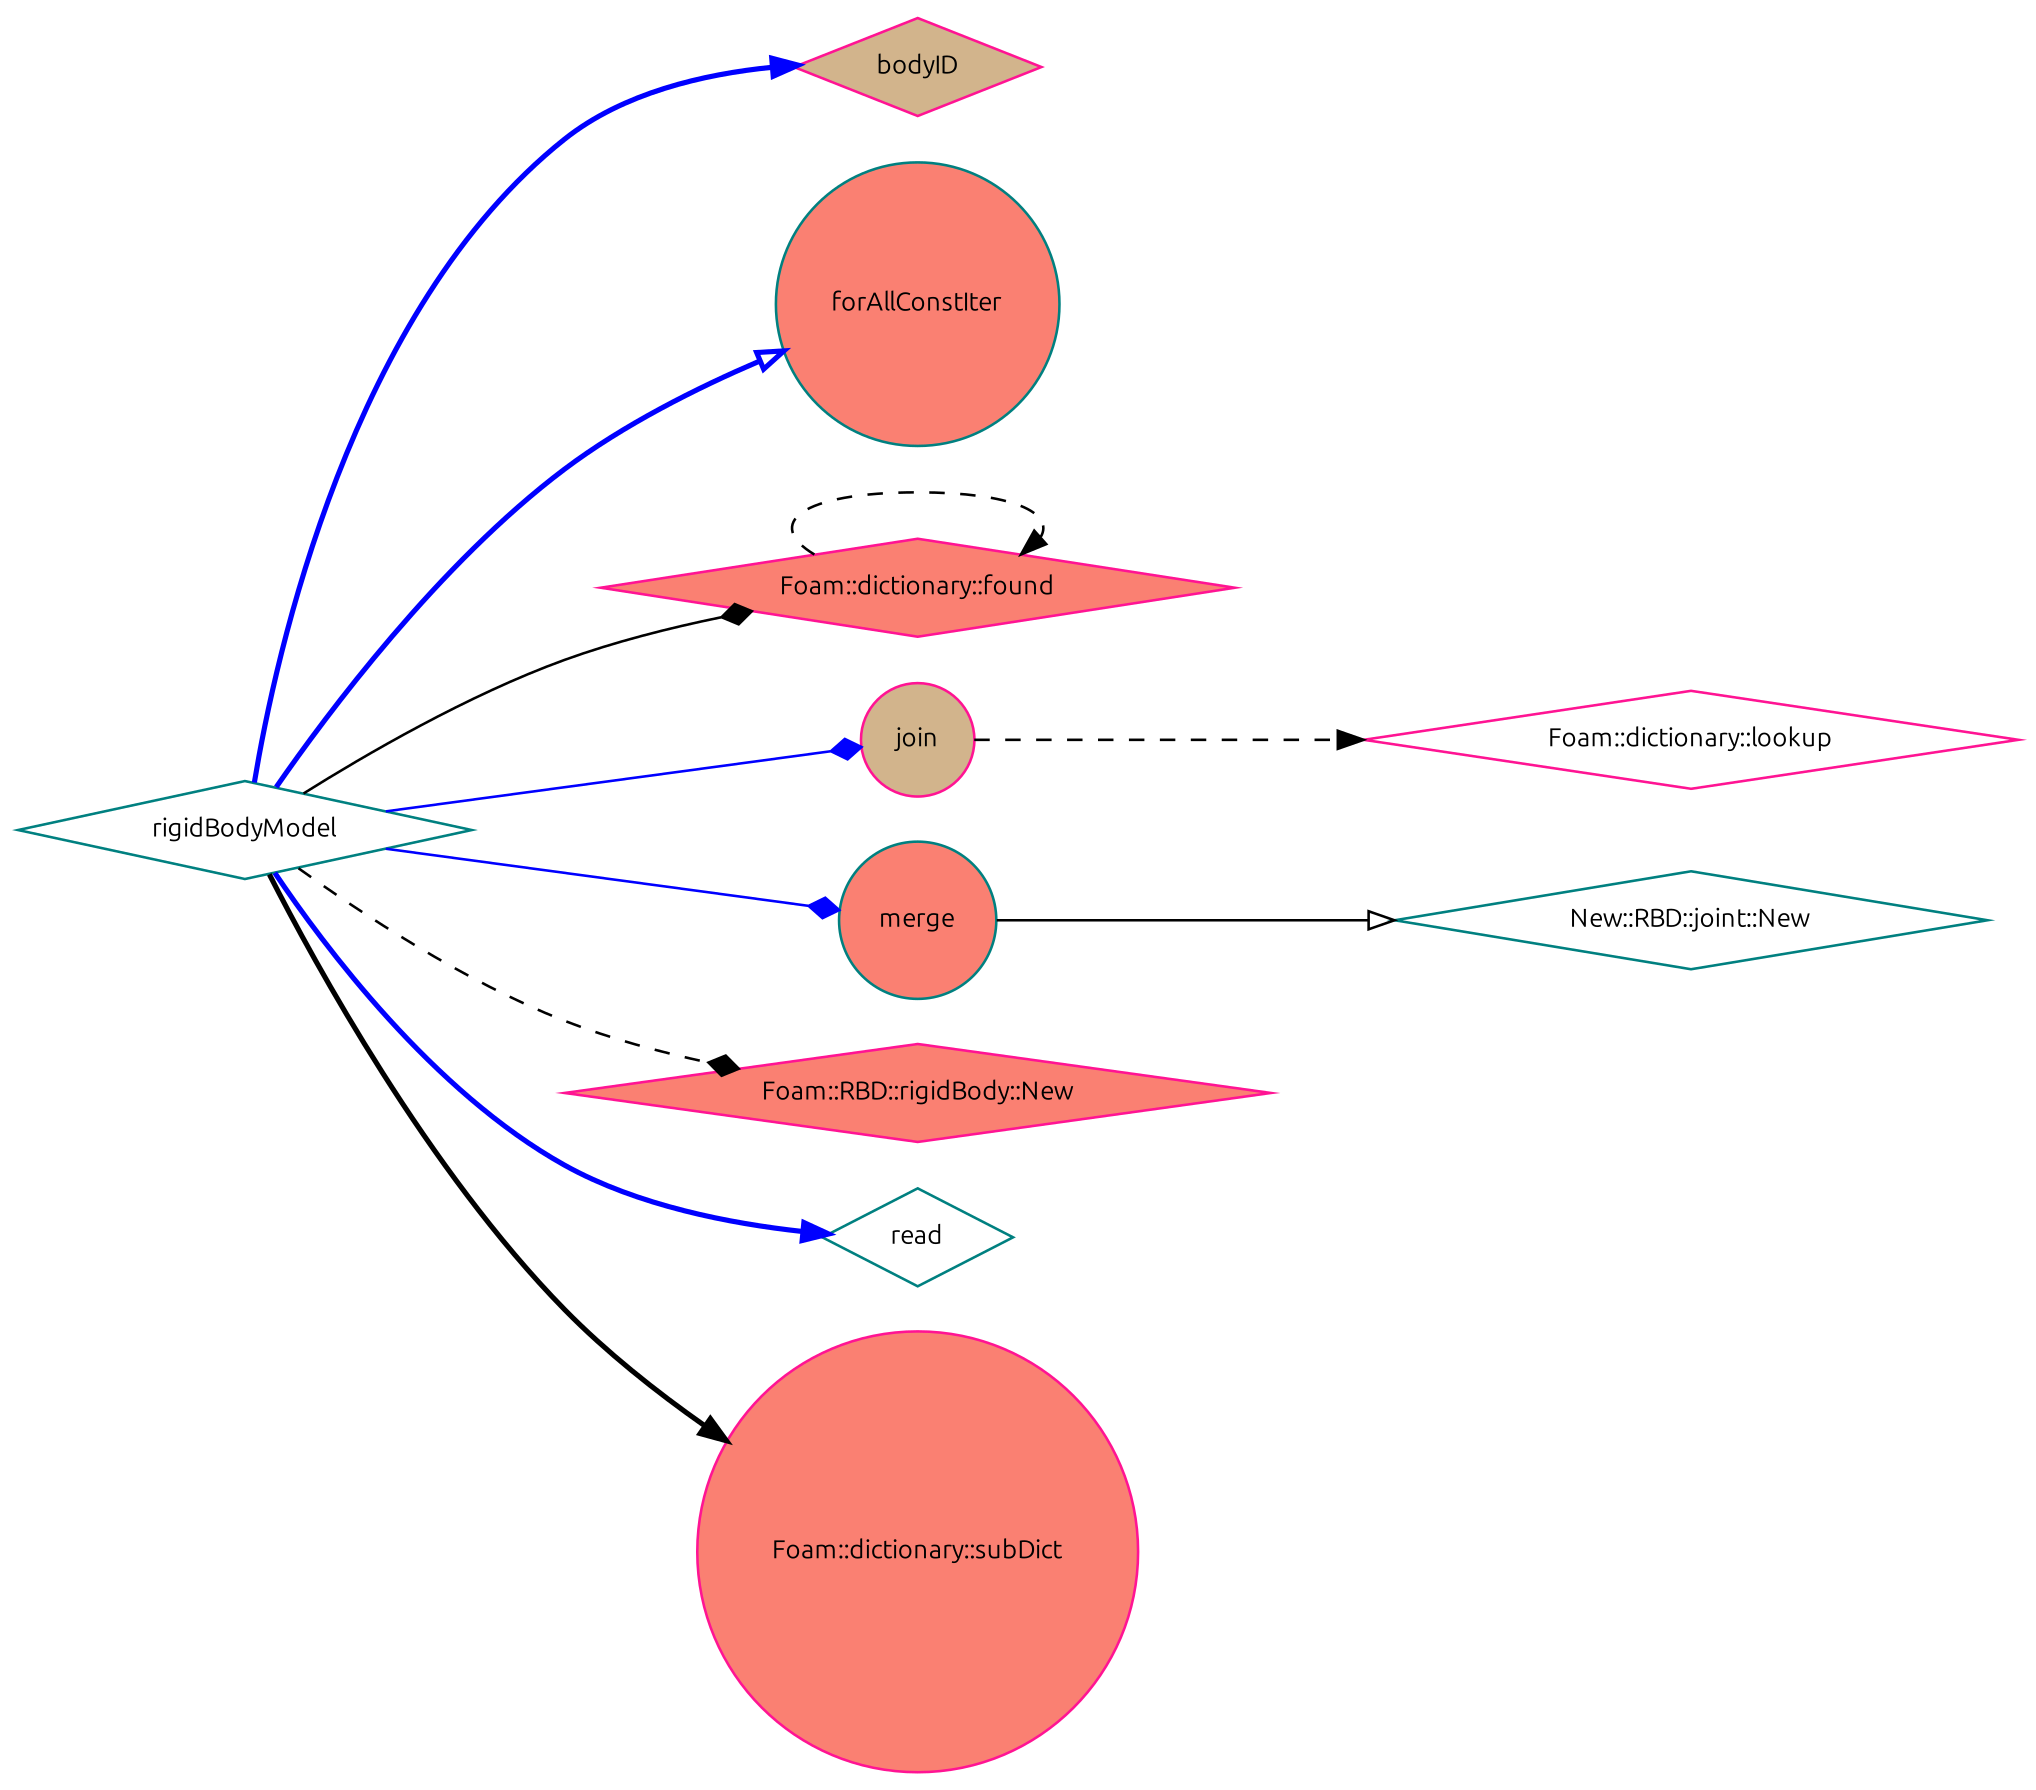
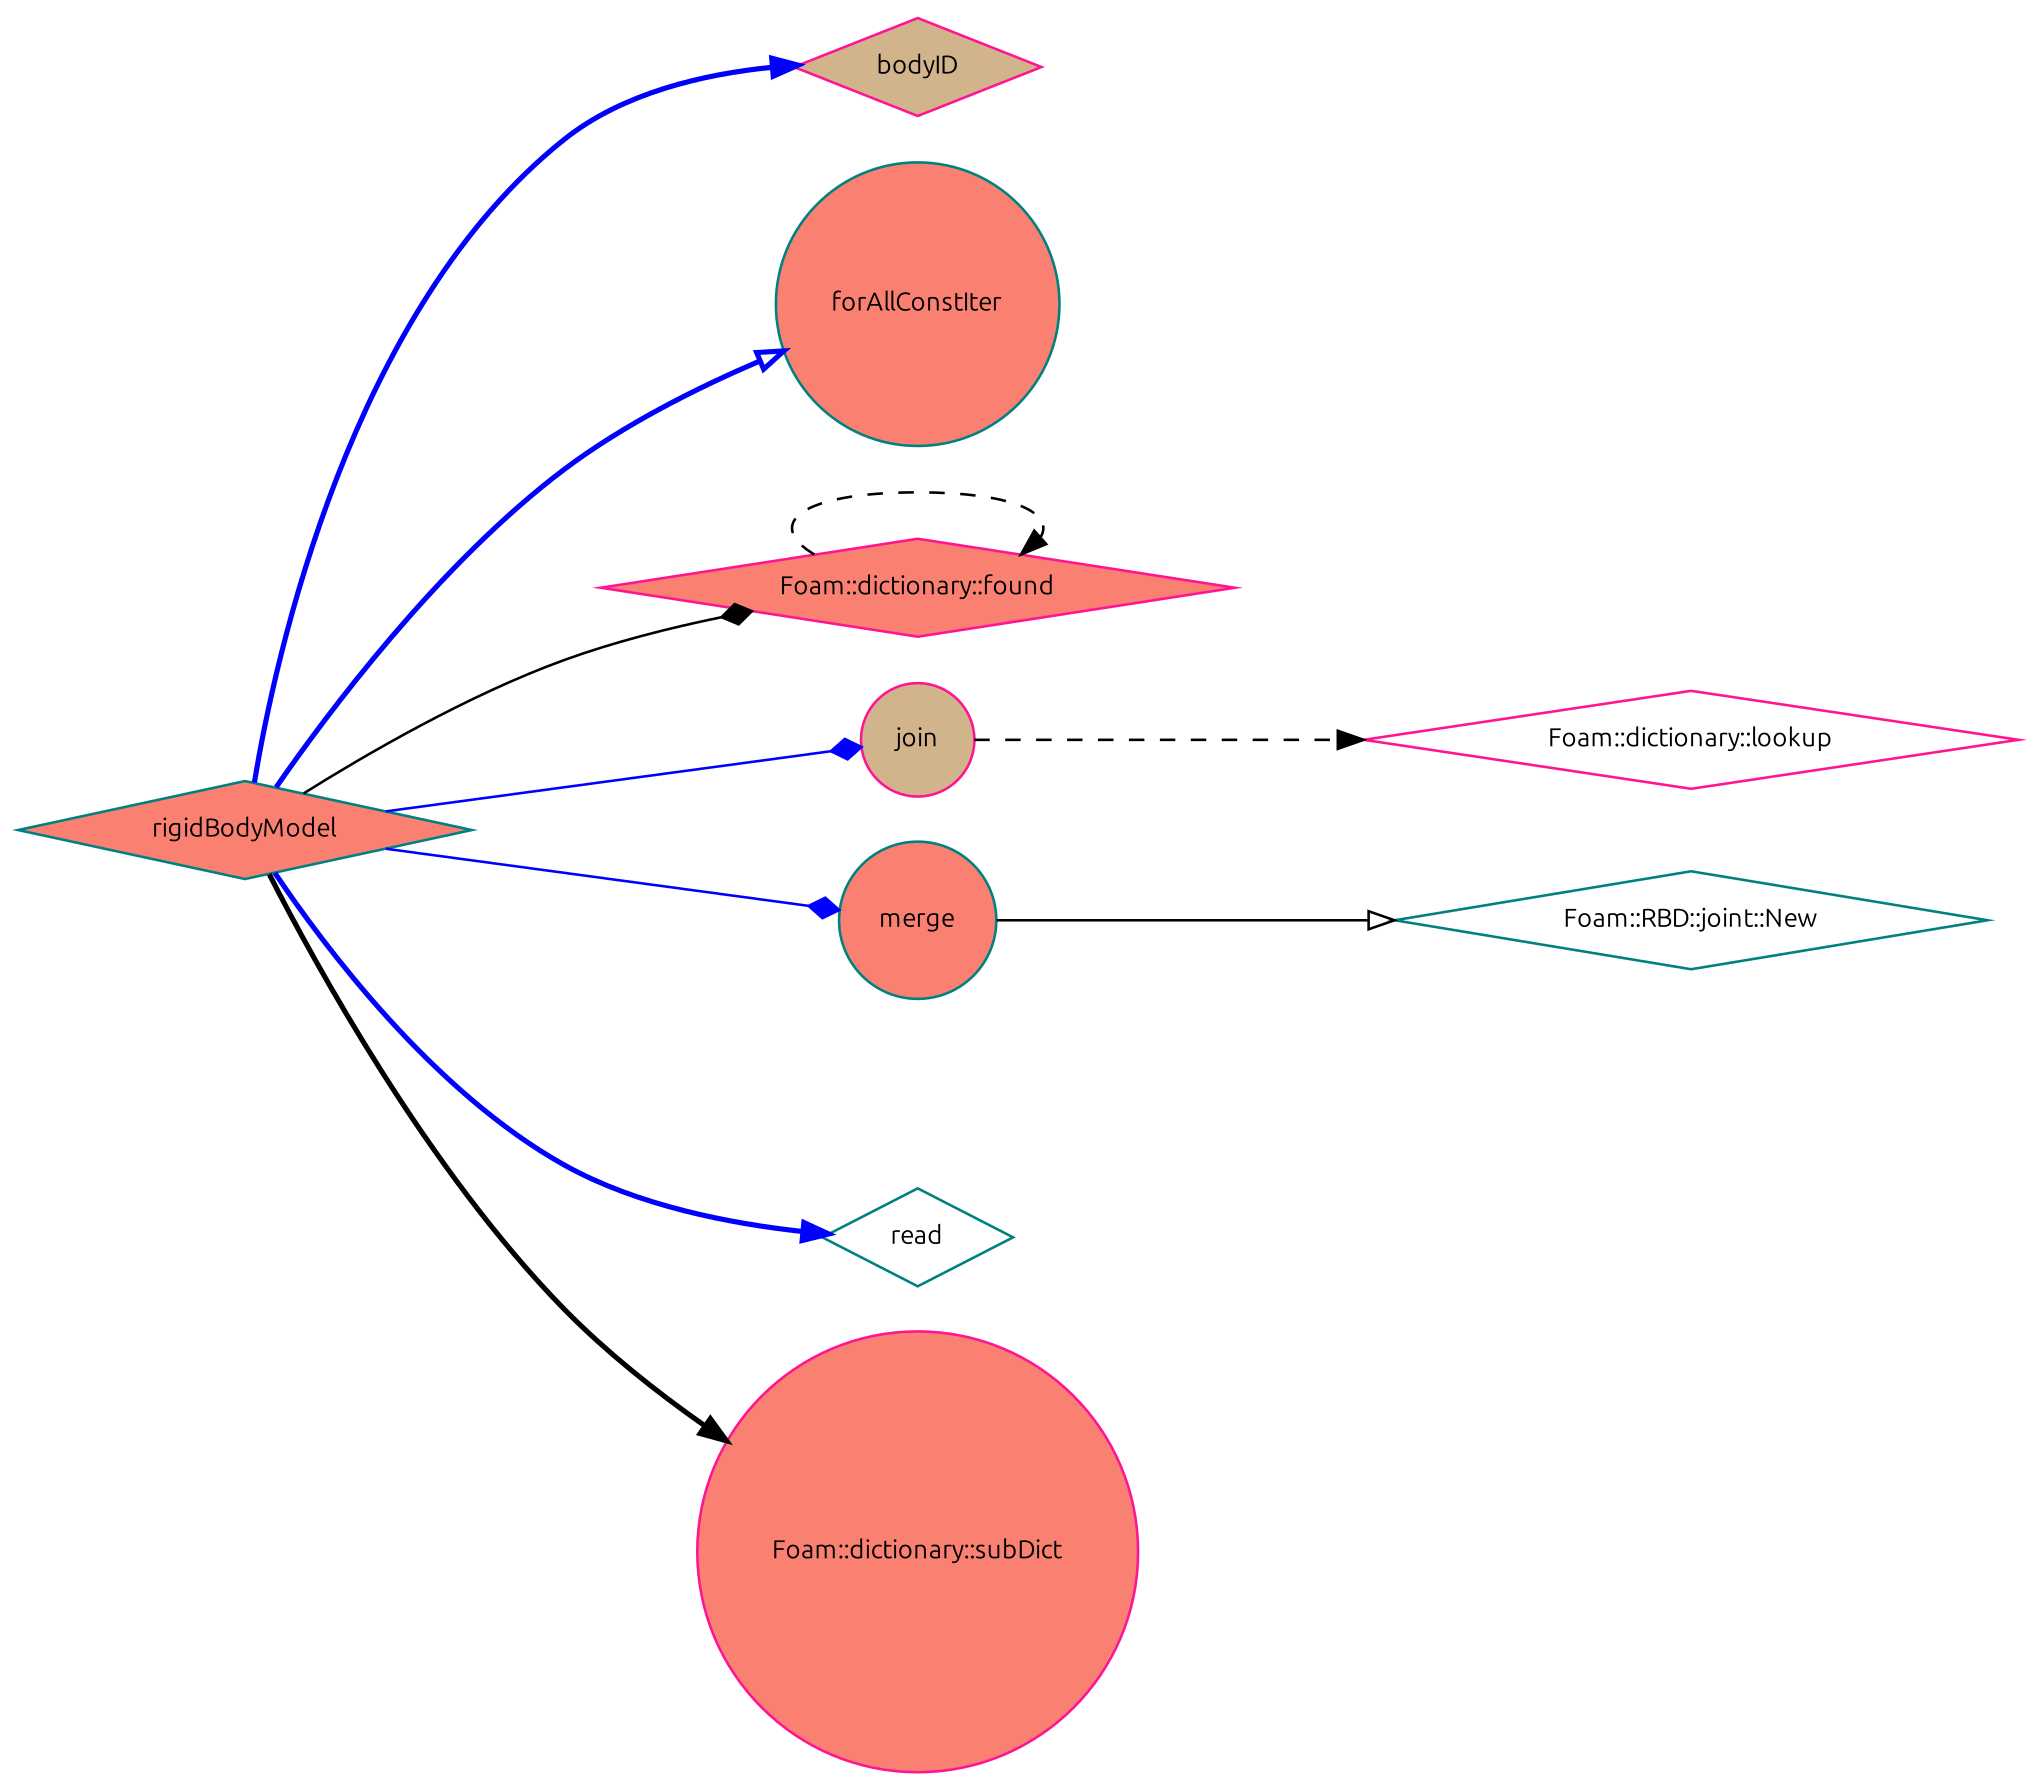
(245, 830) -> (245, 830)
(1691, 920) -> (1691, 920)
(918, 1093) -> none
